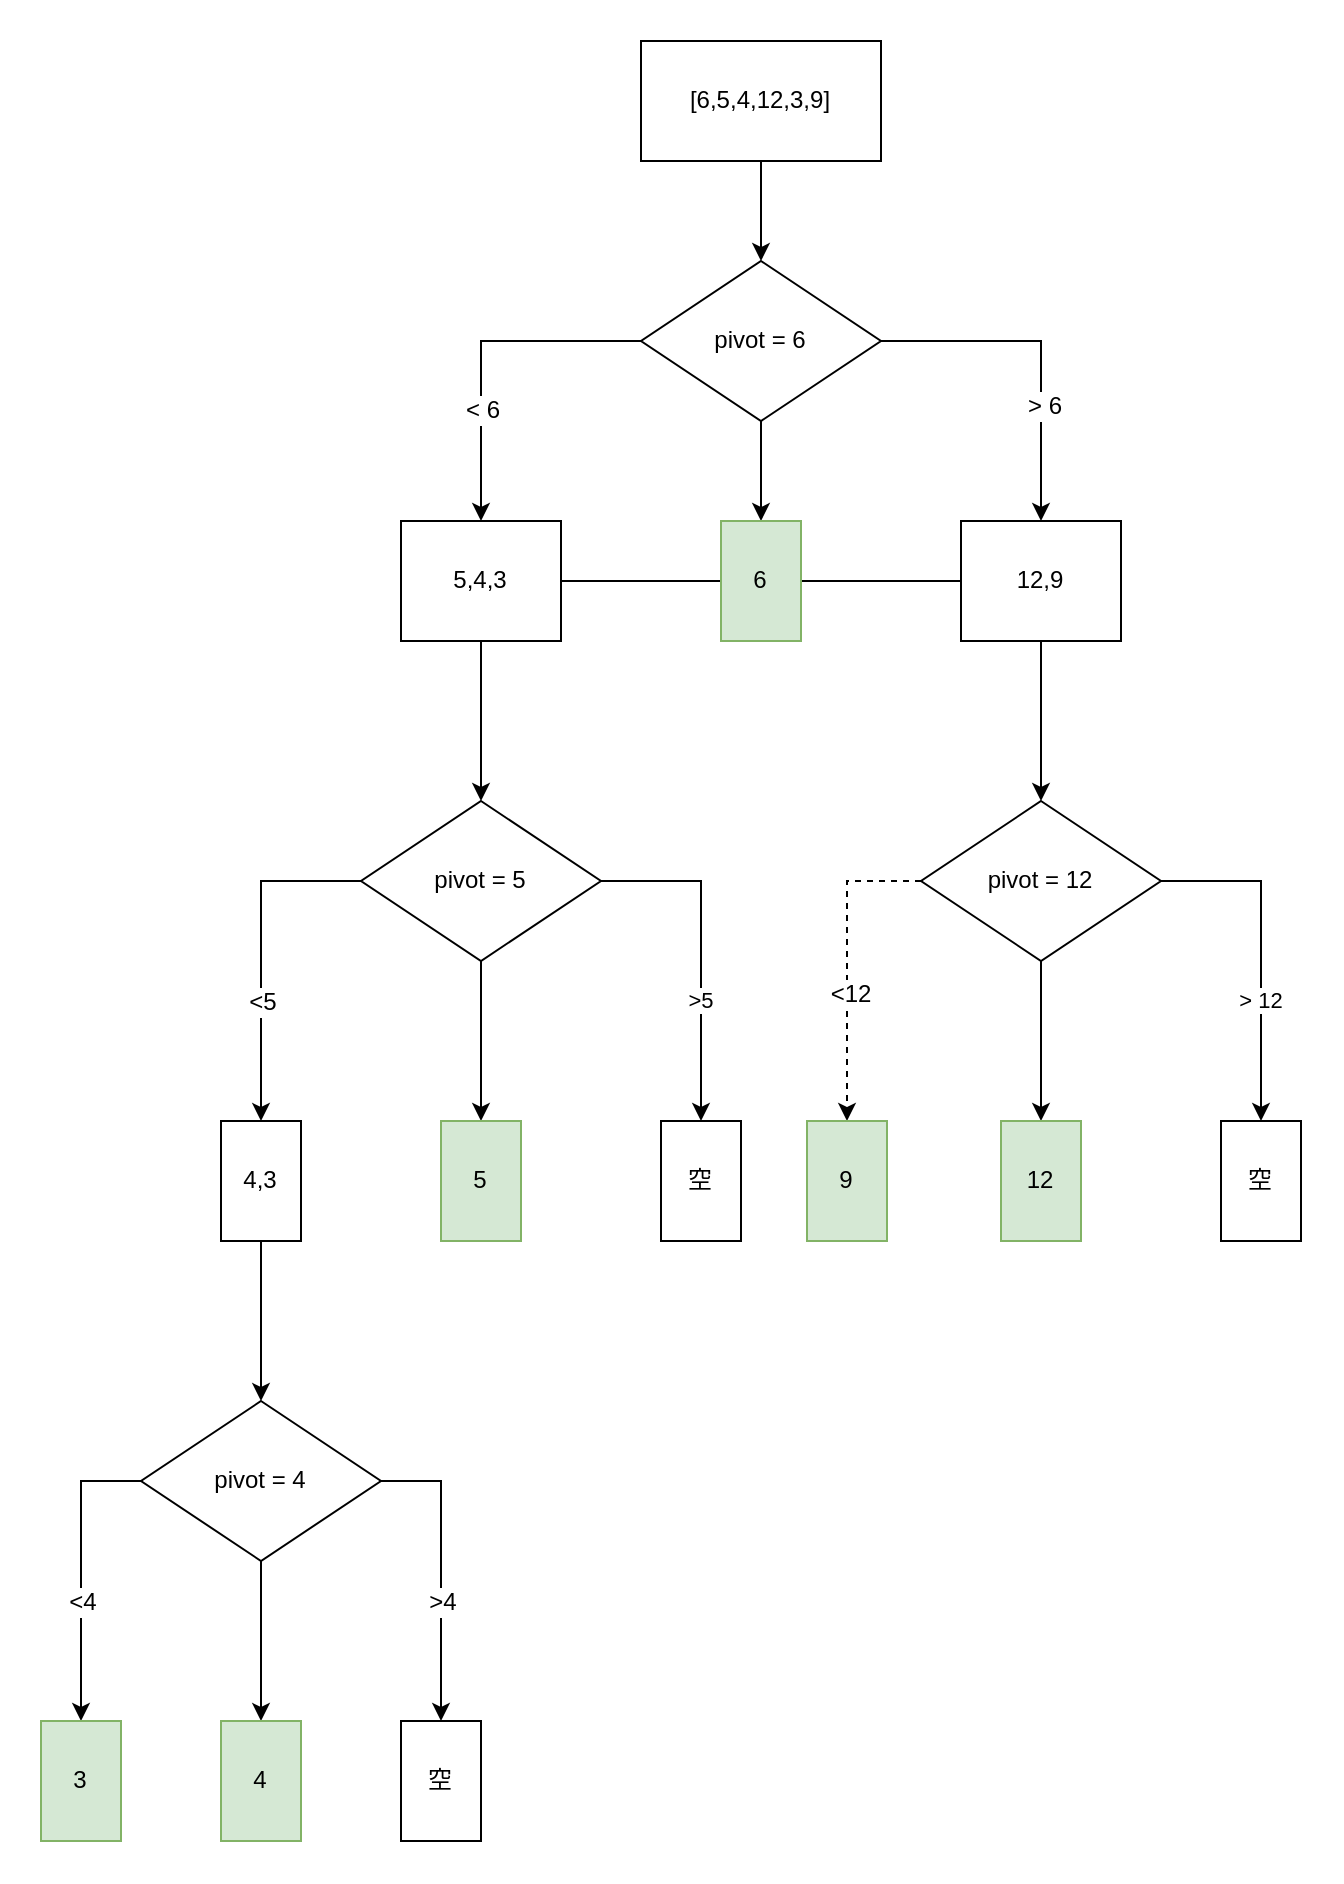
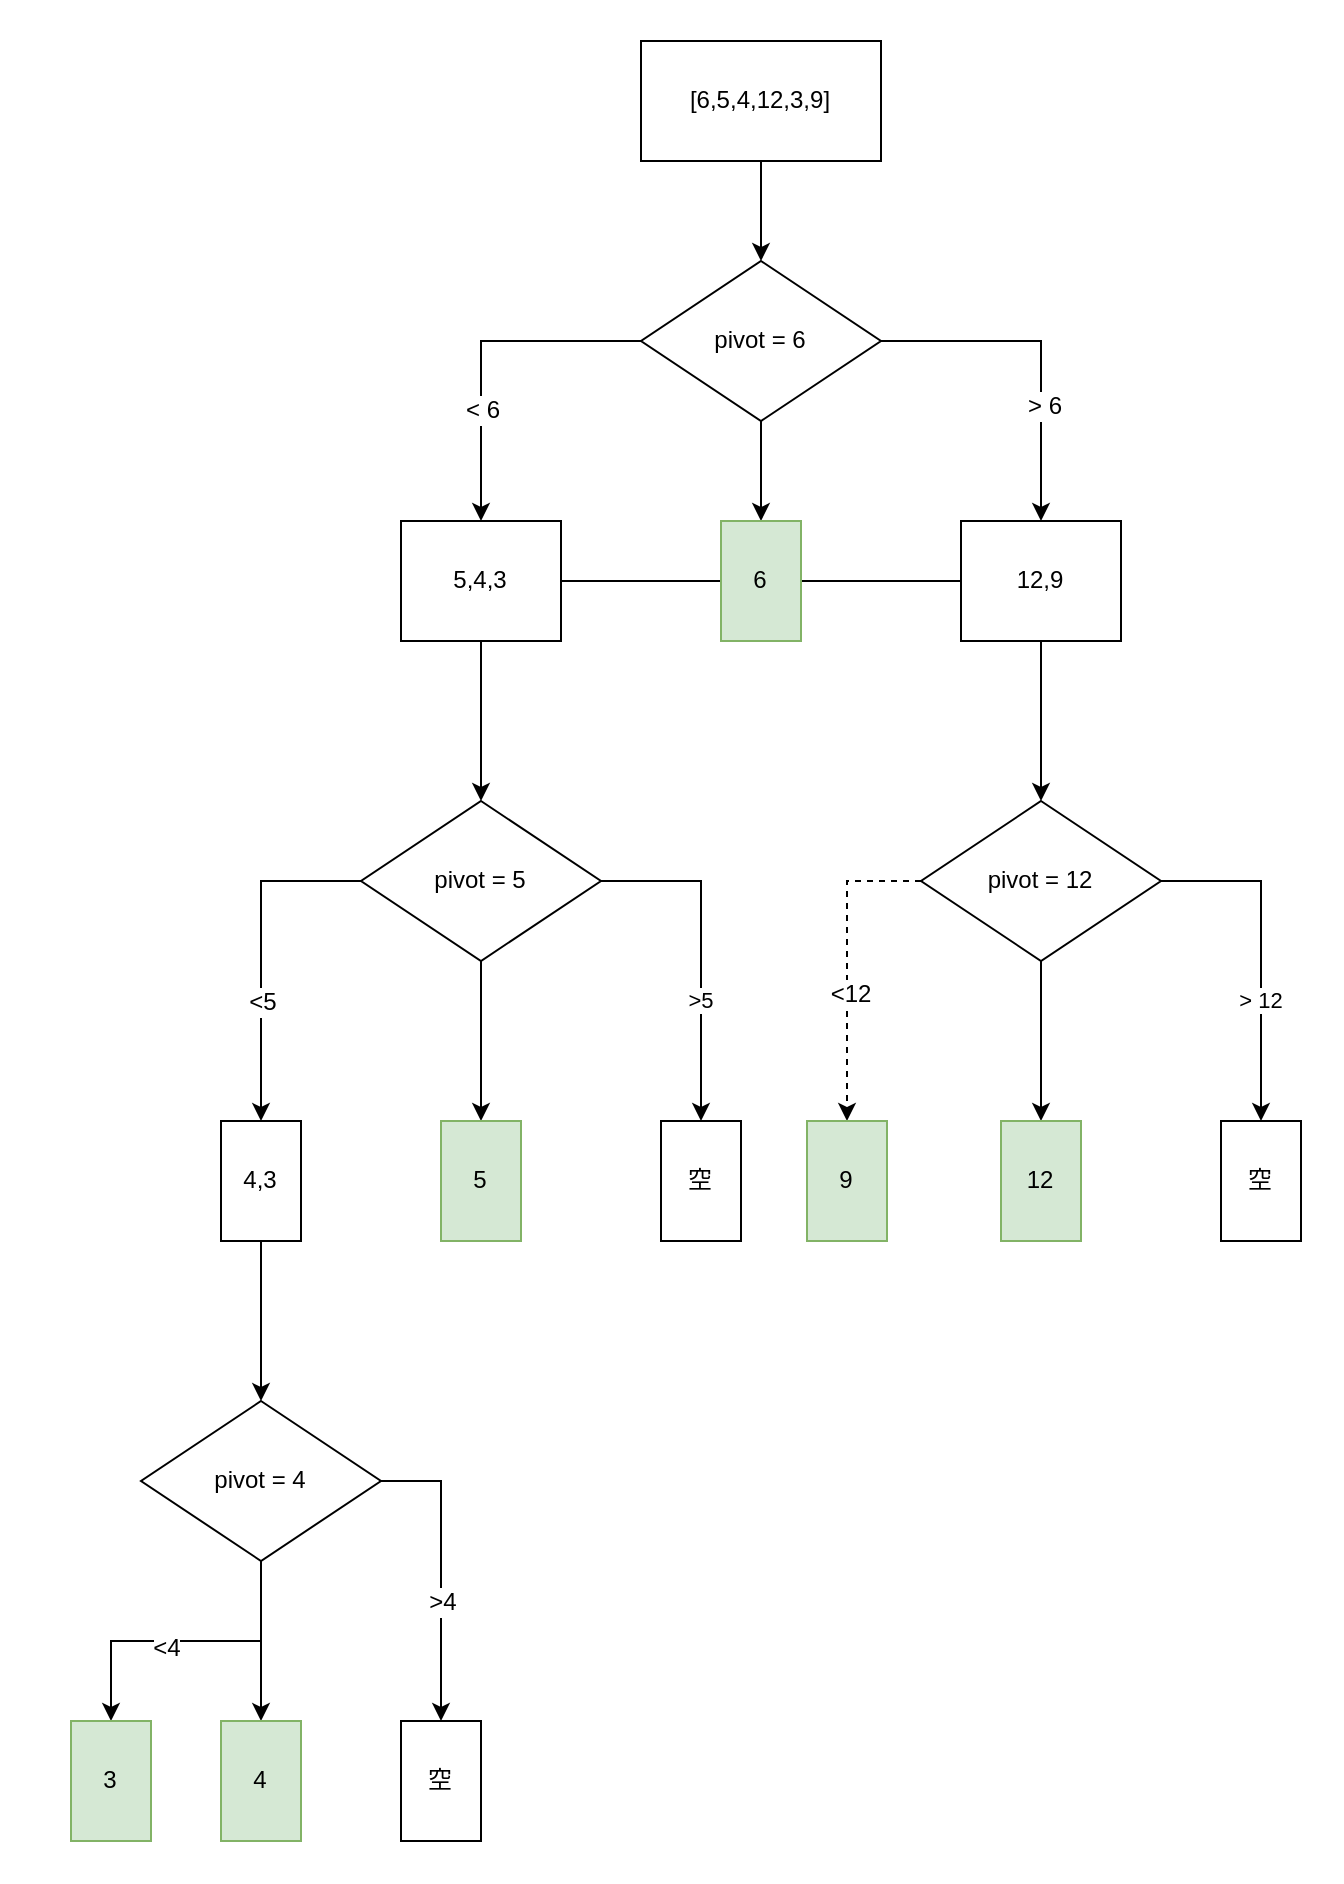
(81, 1781) -> (111, 1781)
